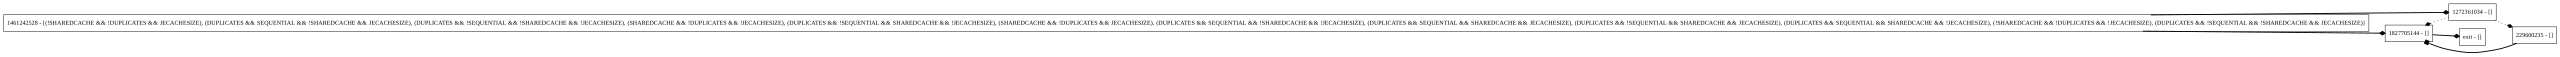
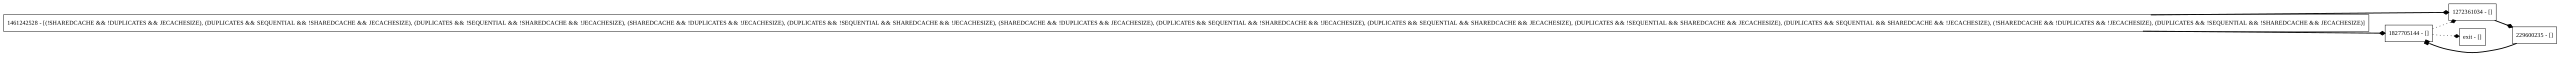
(2440, 20) -> (2442, 25)
(2501, 23) -> (2501, 23)
(2443, 35) -> (2443, 35)
